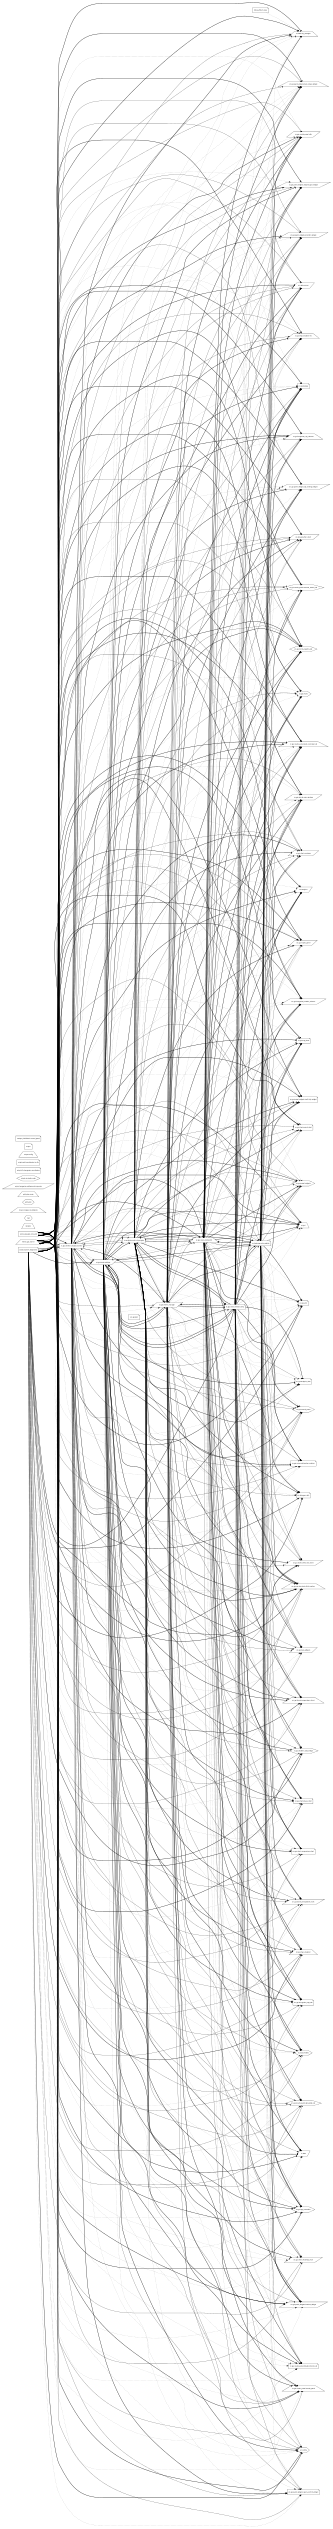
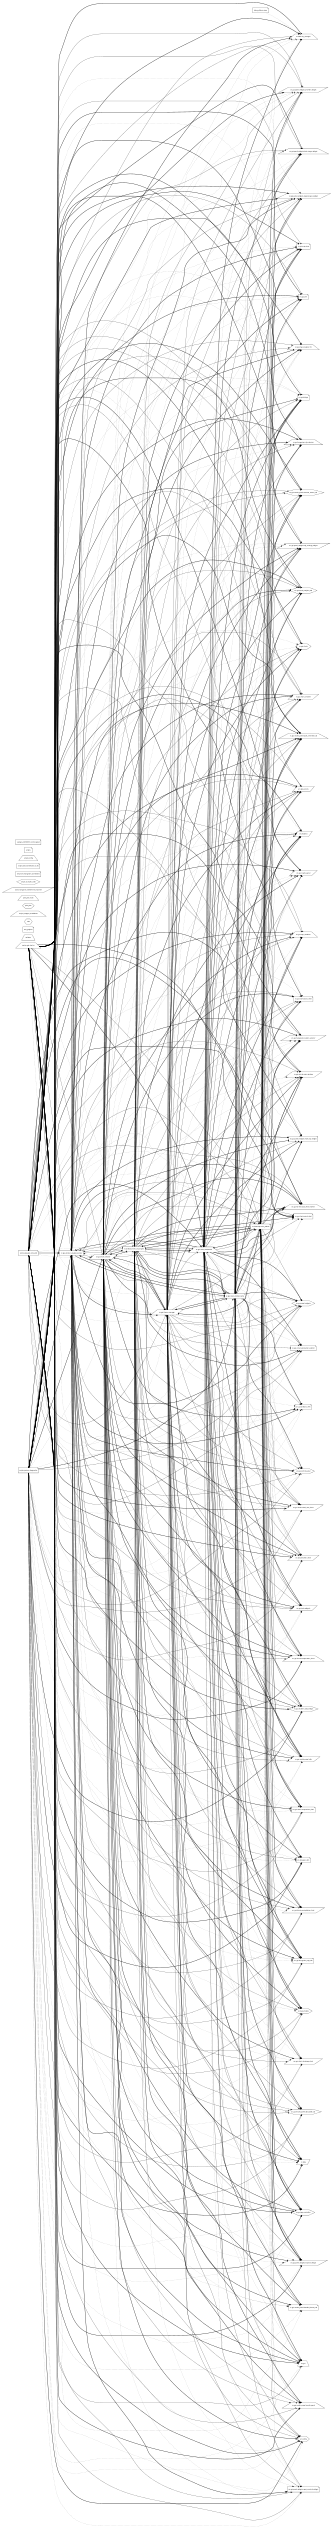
(69, 711) -> (72, 800)
(149, 1312) -> (129, 1415)
